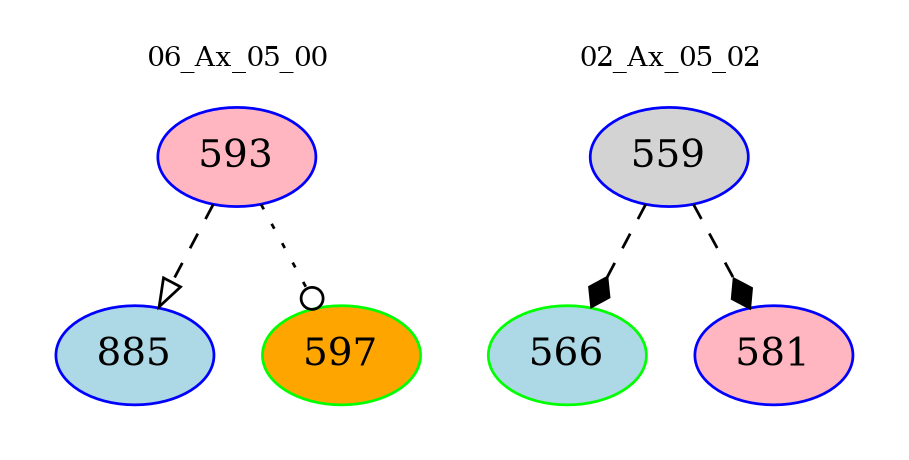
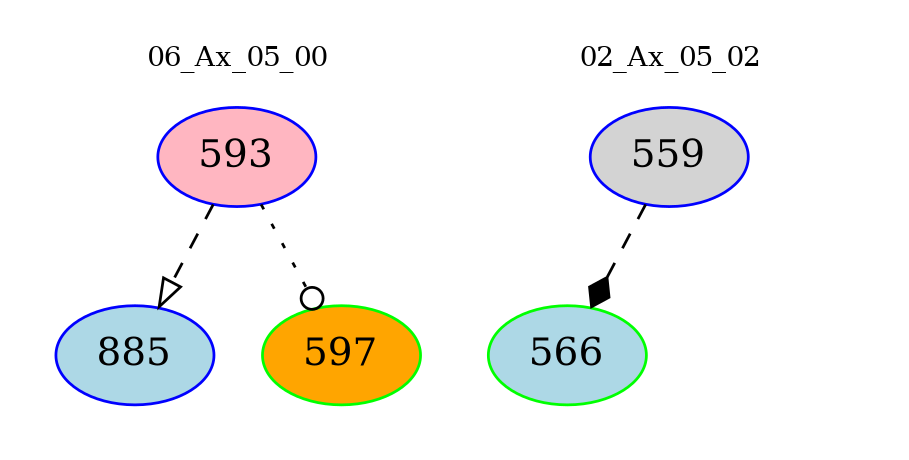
(774, 355) -> none
